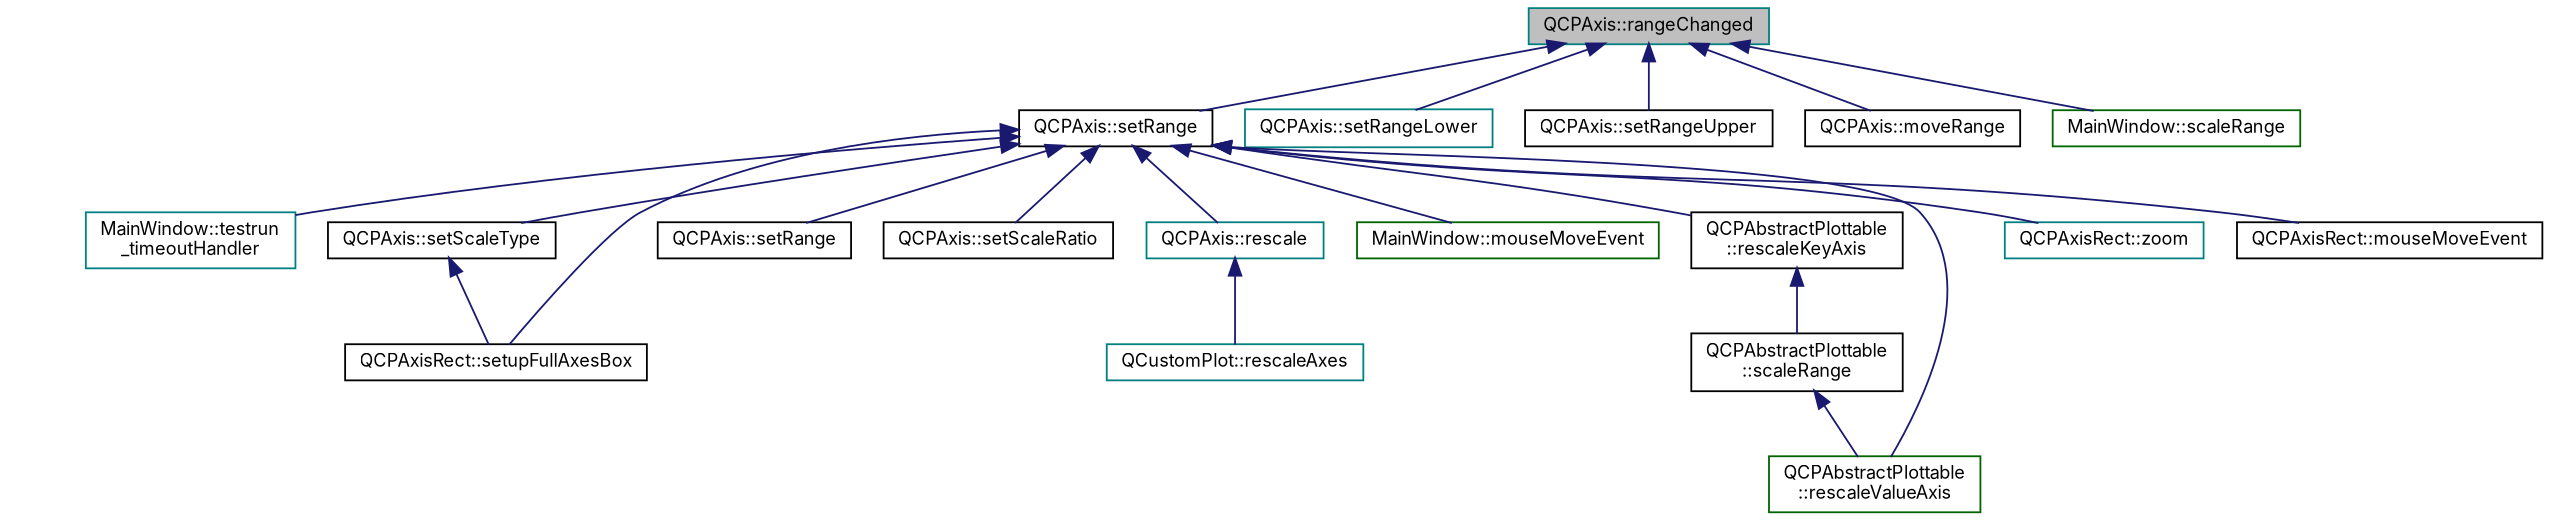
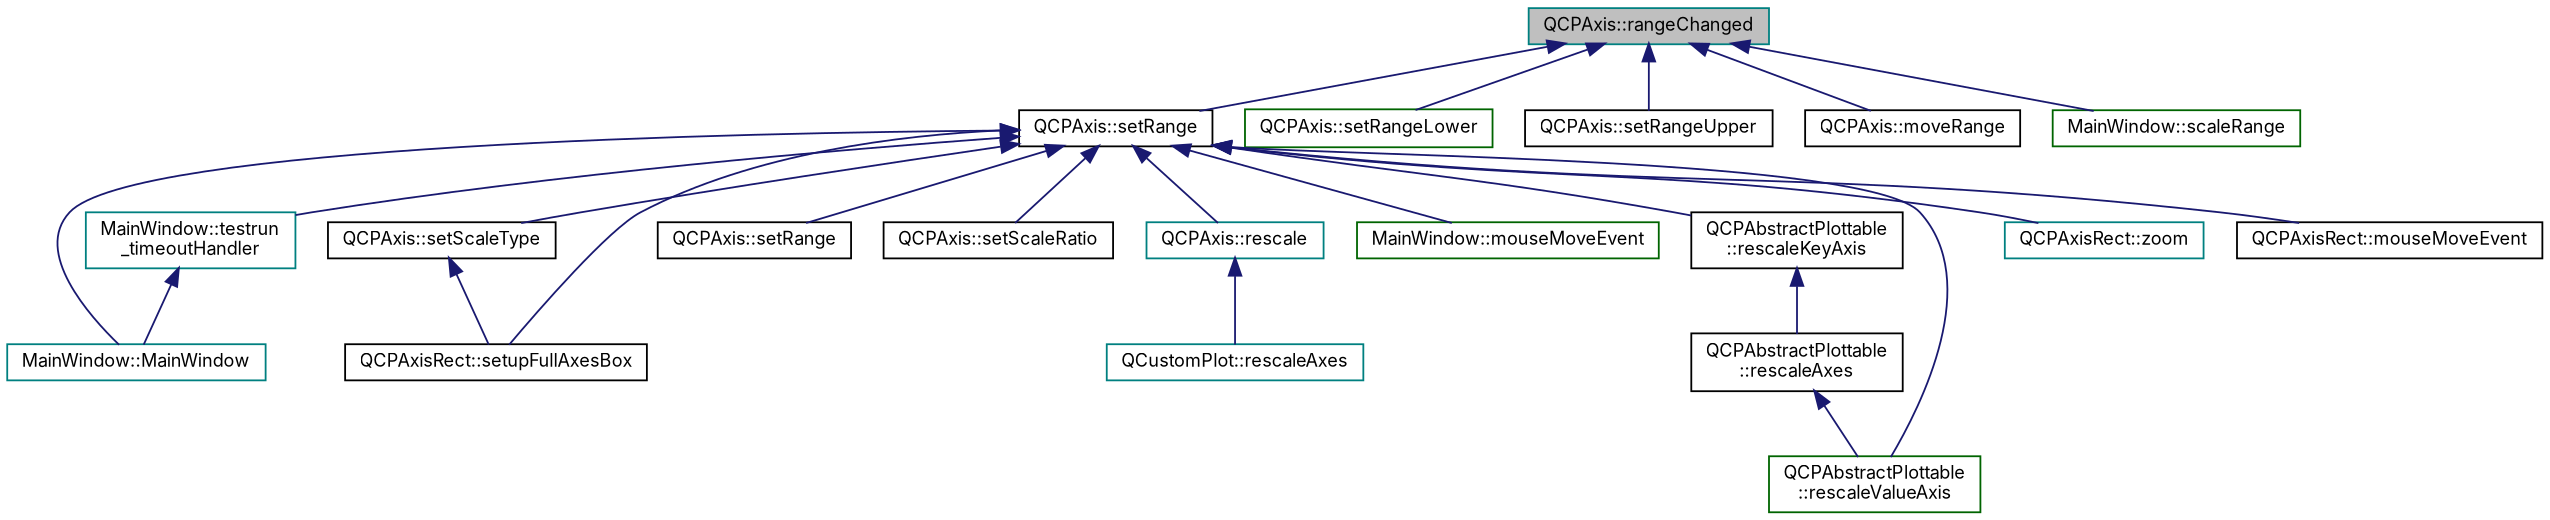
(1369, 128) -> (1369, 128)
none -> (136, 362)
(1797, 362) -> (1797, 362)
